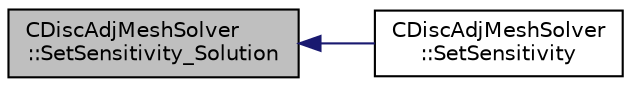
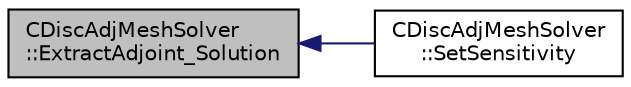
(154, 43) -> (154, 43)
